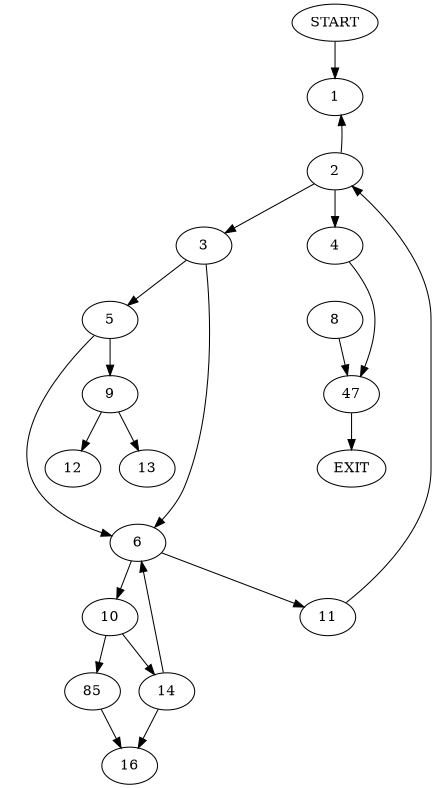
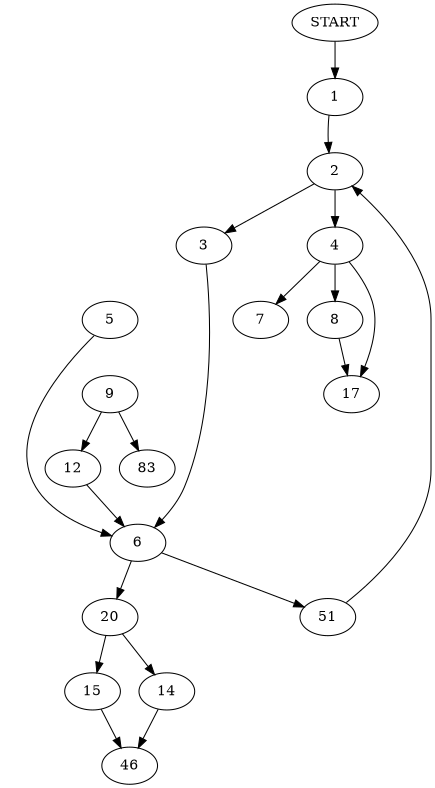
(342, 139) -> (328, 129)
none -> (335, 278)
(161, 280) -> none
none -> (261, 320)
(110, 352) -> none
(352, 394) -> (352, 394)
(147, 469) -> (147, 469)
(352, 469) -> none
(110, 617) -> (110, 617)
(328, 617) -> (328, 617)
(153, 622) -> (102, 502)
(93, 691) -> (93, 691)
(130, 766) -> (130, 766)
